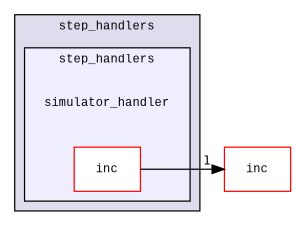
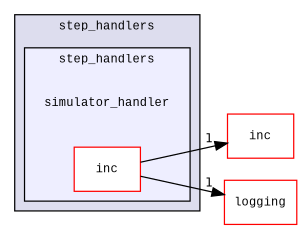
none -> (261, 202)
